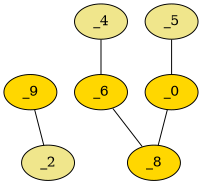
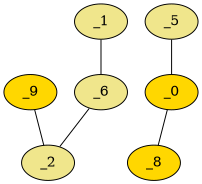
(101, 22) -> (101, 22)
(101, 92) -> (101, 92)
(127, 127) -> (75, 127)
